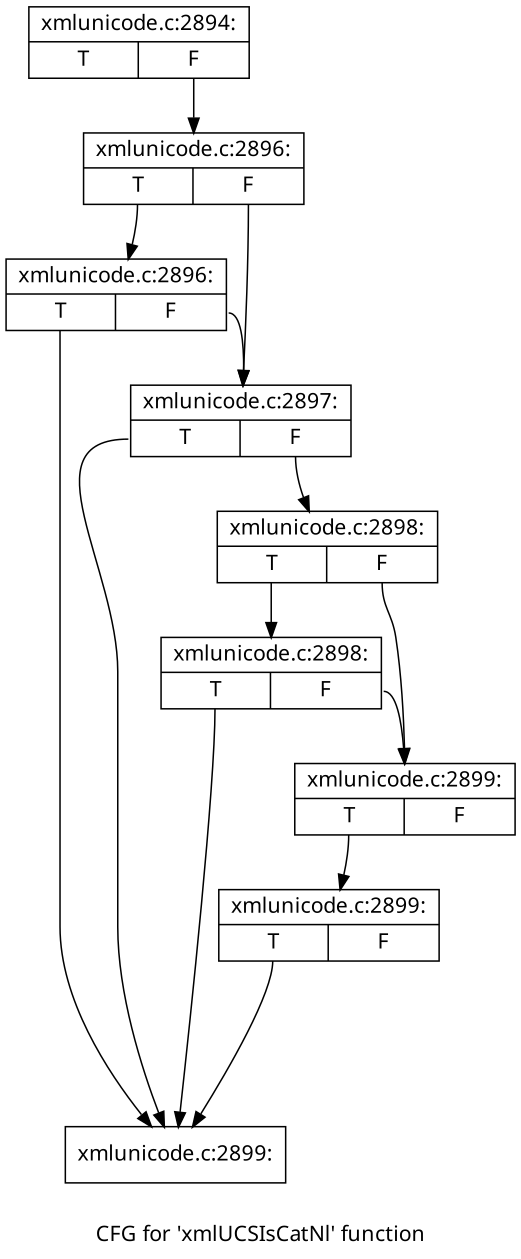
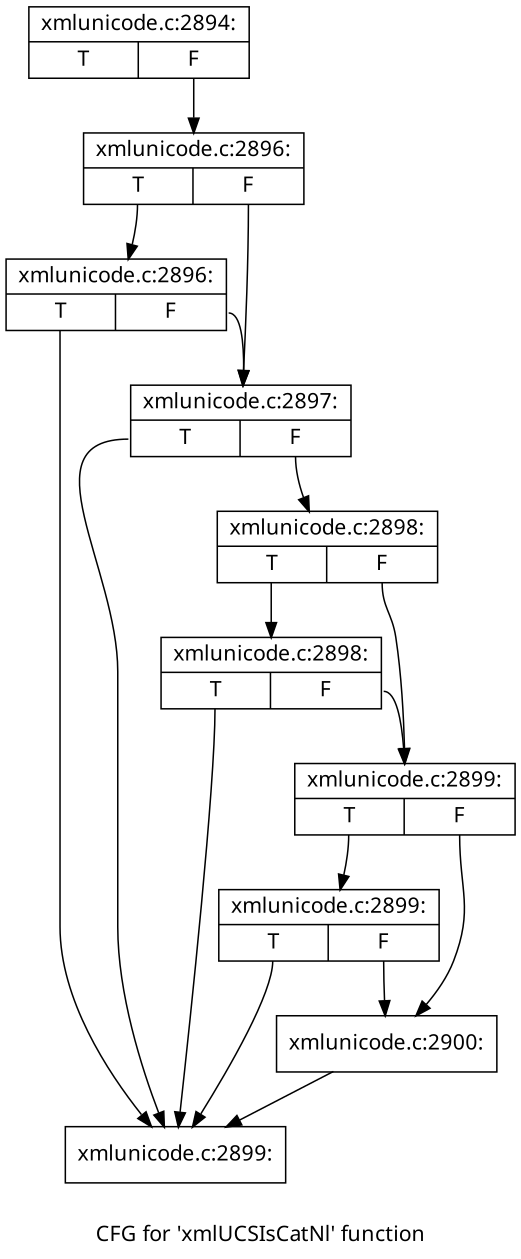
none -> (387, 1044)
